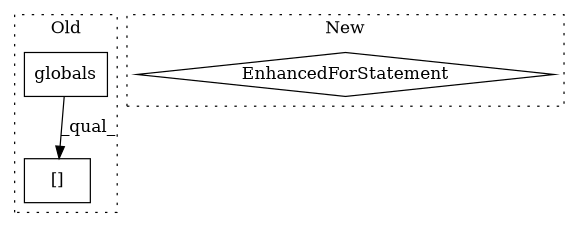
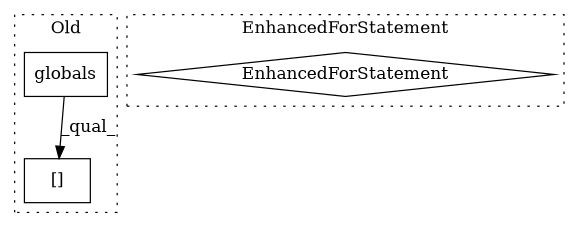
(345, 29) -> (345, 29)
